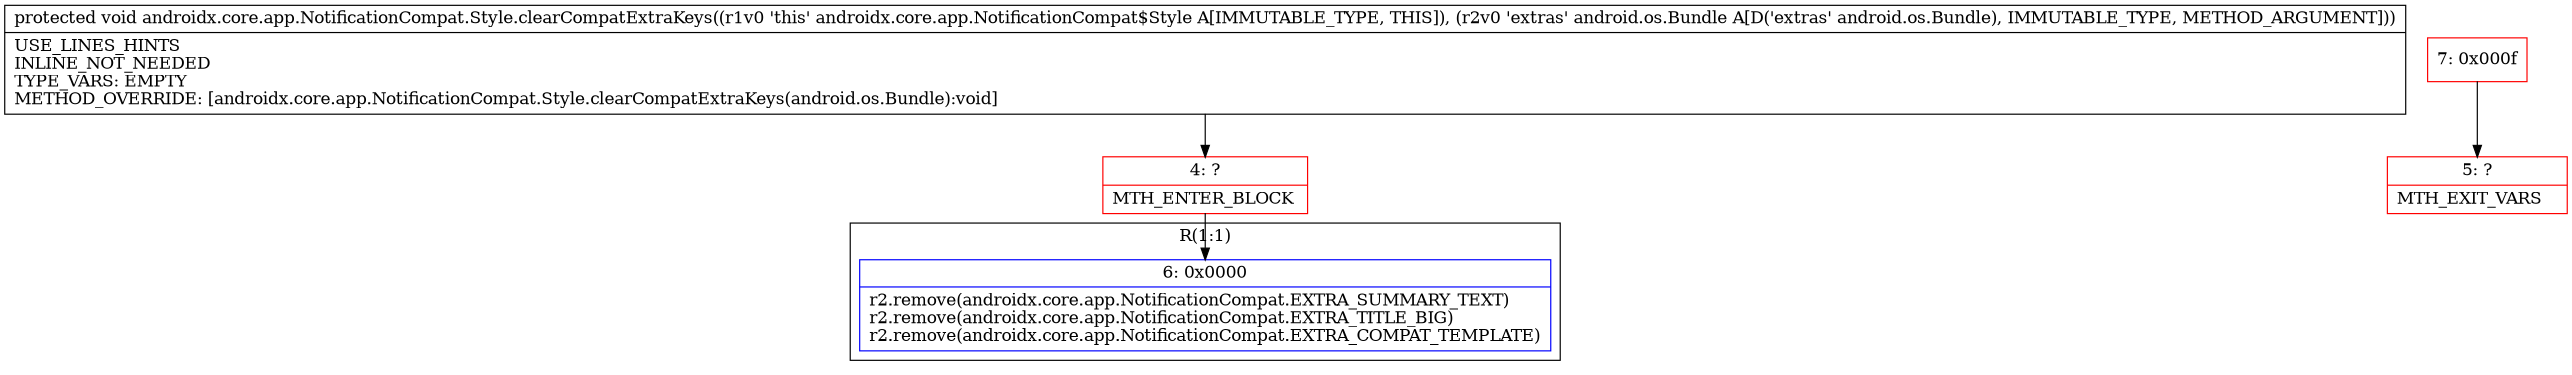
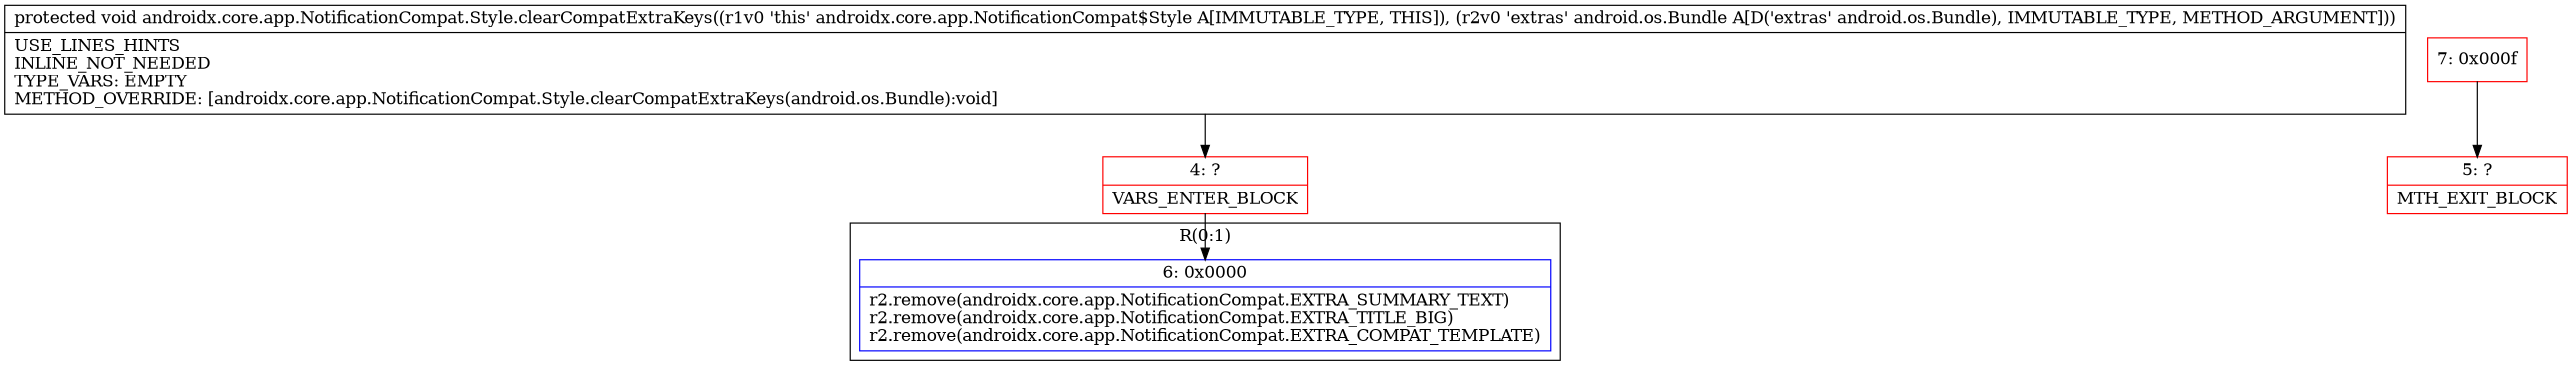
(1203, 199) -> (1205, 199)
(2470, 199) -> (2477, 199)
(1205, 237) -> (1205, 237)
